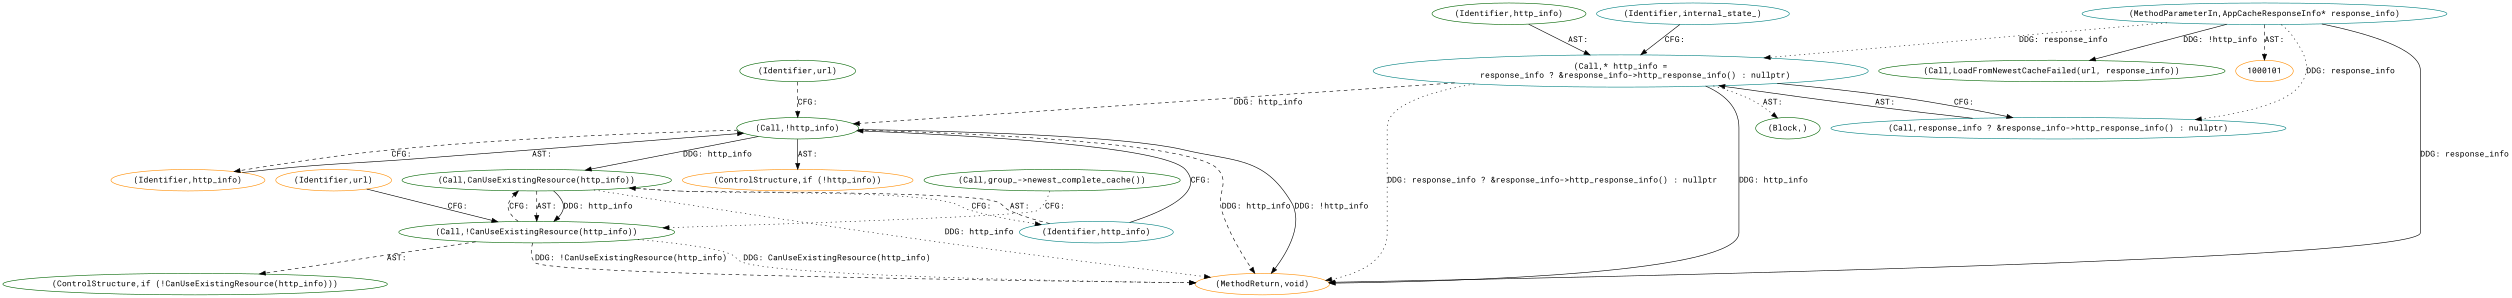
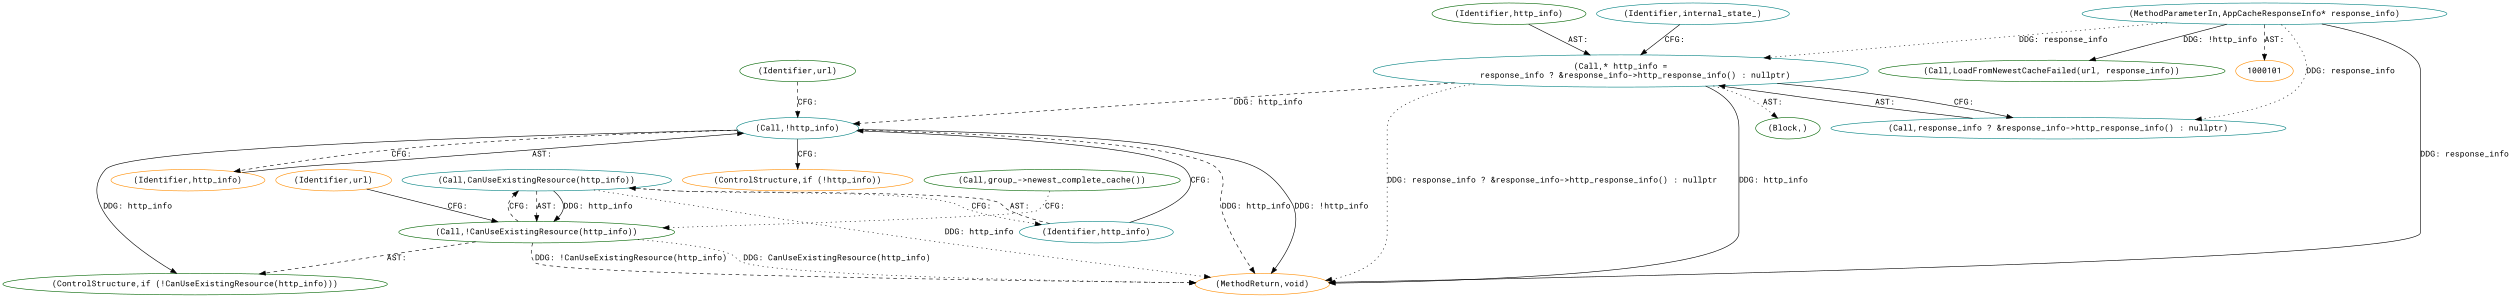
(798, 128) -> (798, 128)
(675, 153) -> (353, 143)
(810, 154) -> (810, 154)
(537, 180) -> (537, 180)
